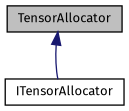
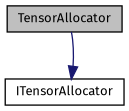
(56, 62) -> (73, 49)
